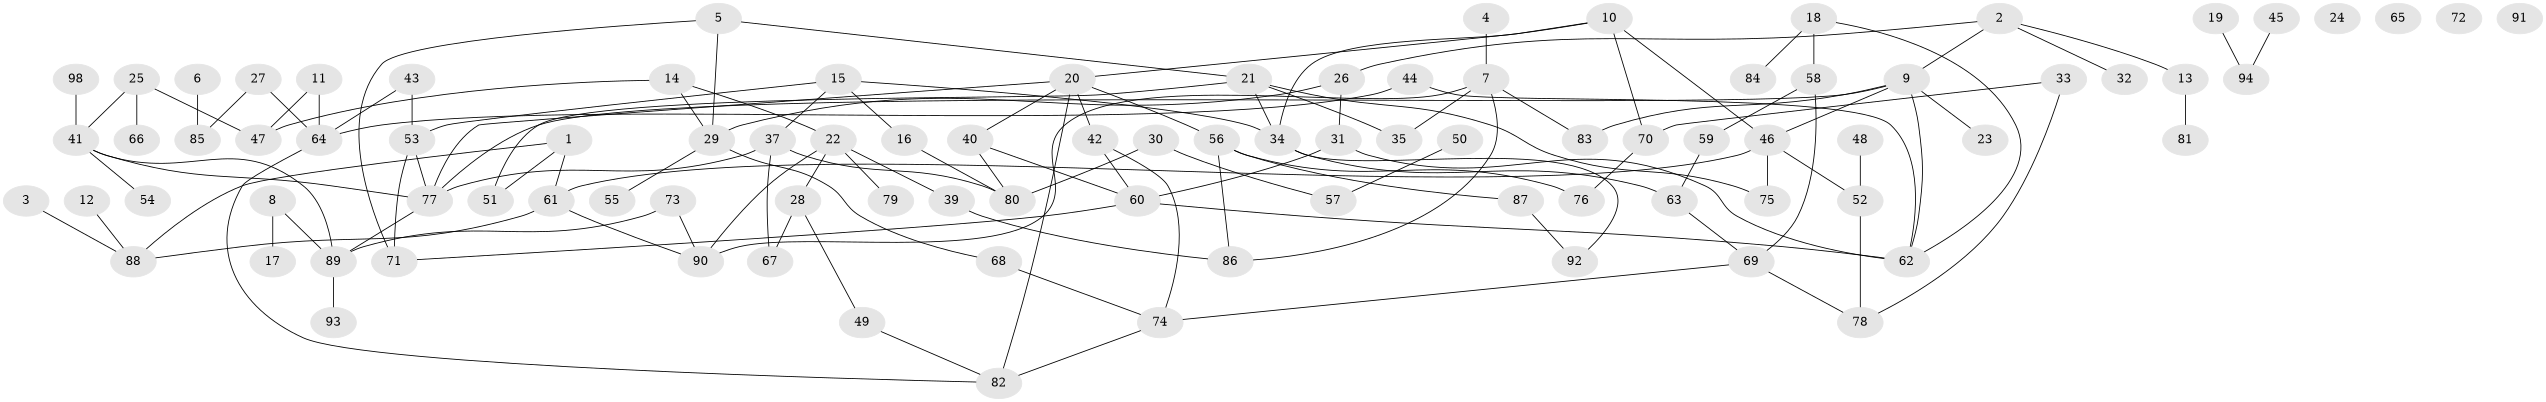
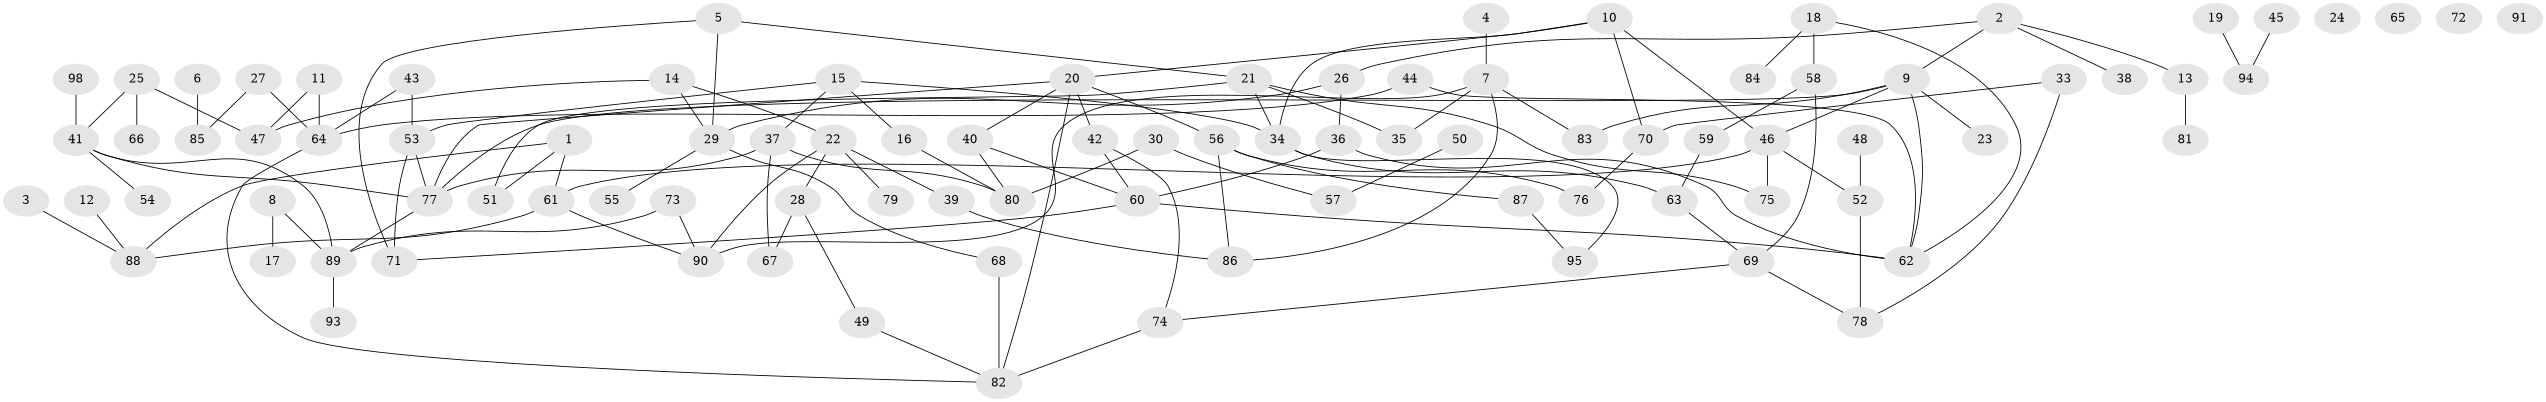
(2125, 79) -> (2125, 79)
(1338, 140) -> (1338, 140)
(1575, 262) -> (1575, 262)
(1080, 292) -> (999, 323)
